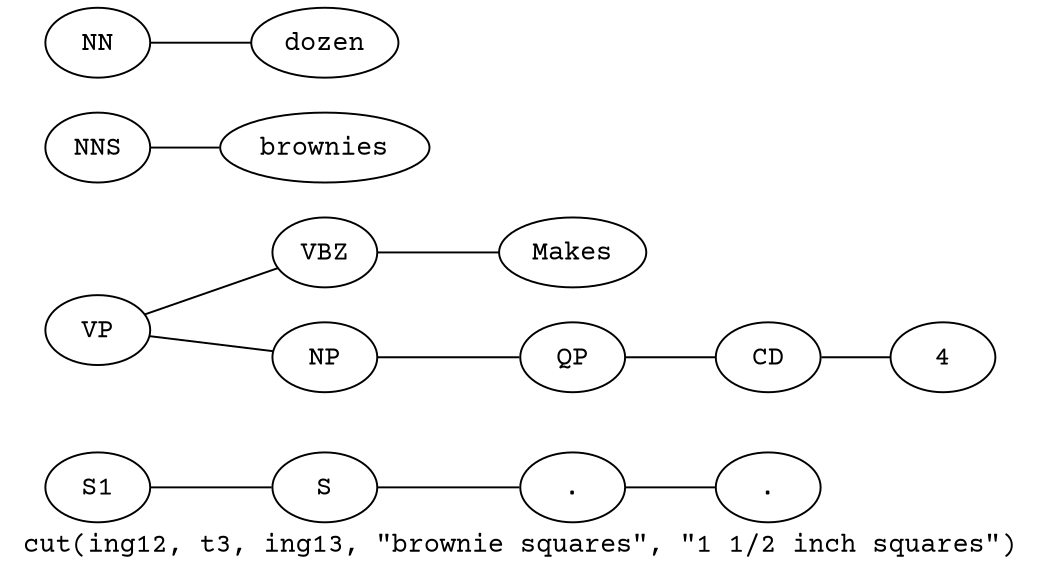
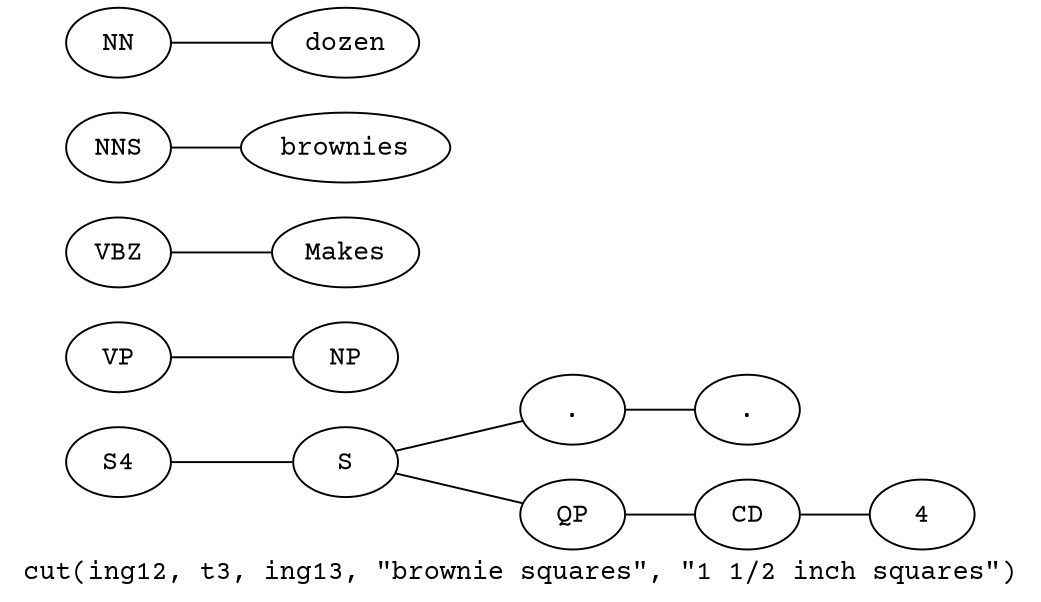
(211, 291) -> none
(448, 357) -> (459, 488)
(98, 487) -> (119, 462)
